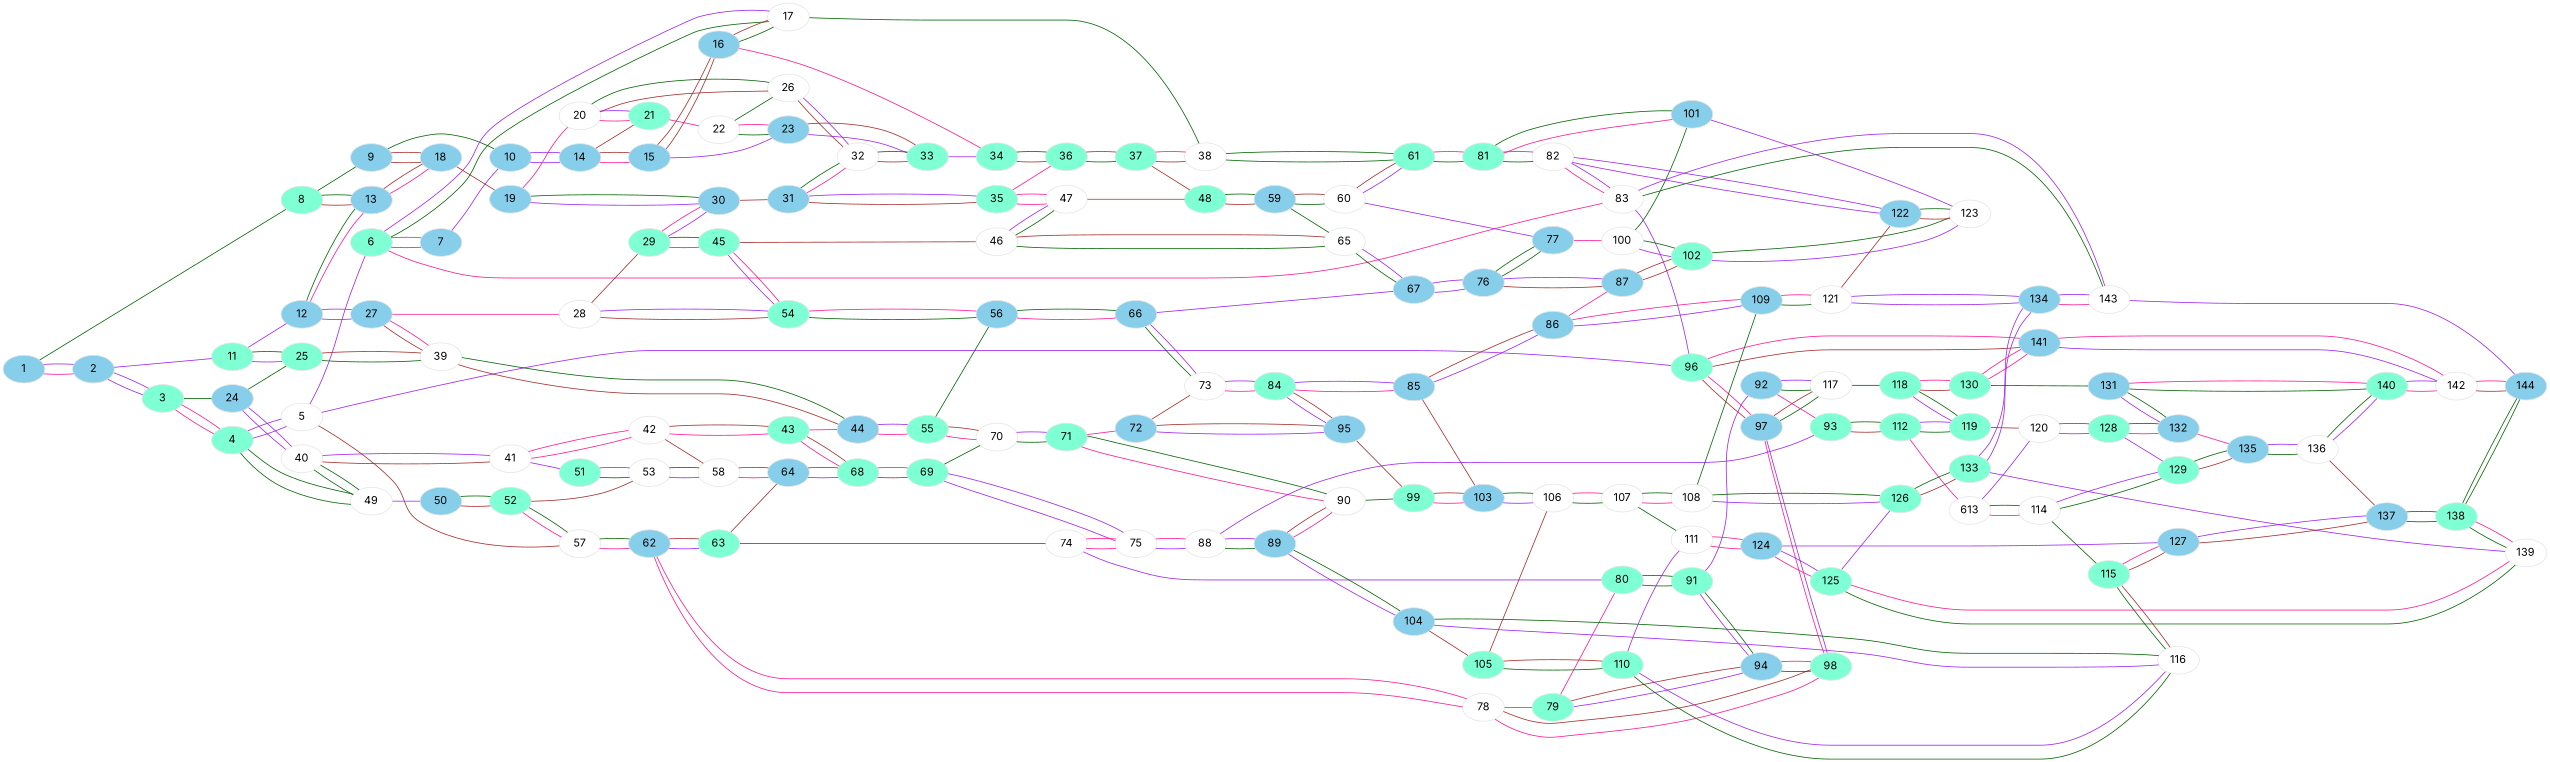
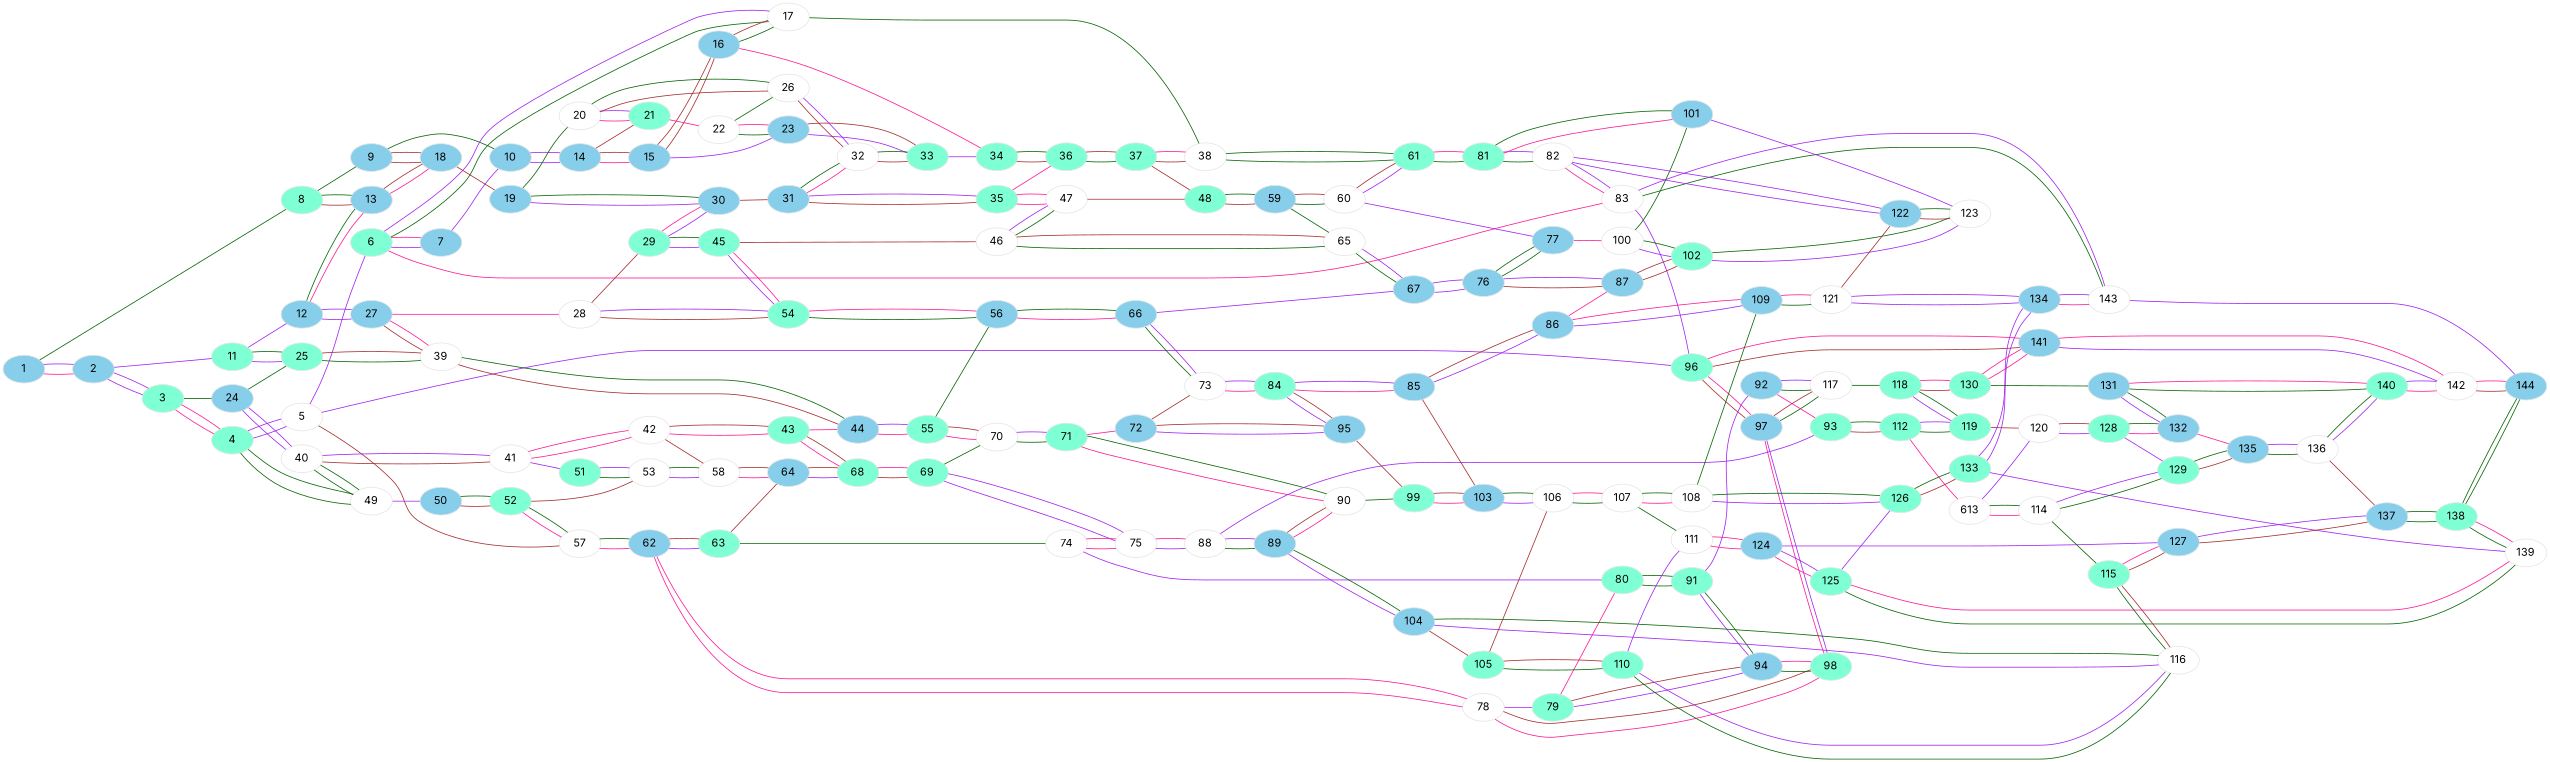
(545, 158) -> (545, 158)
